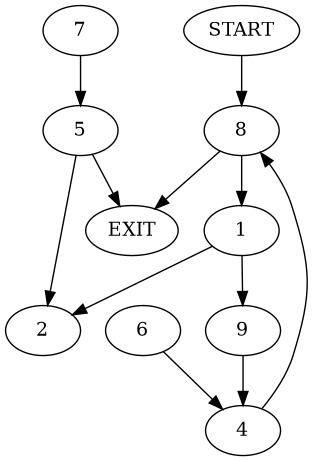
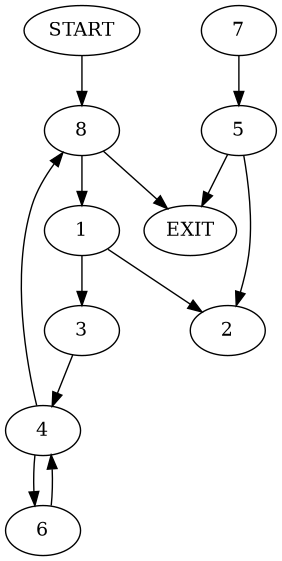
(243, 331) -> (82, 331)
none -> (34, 473)
